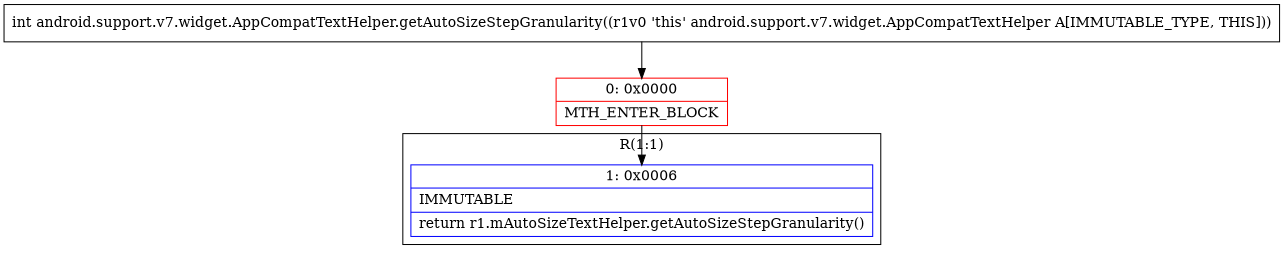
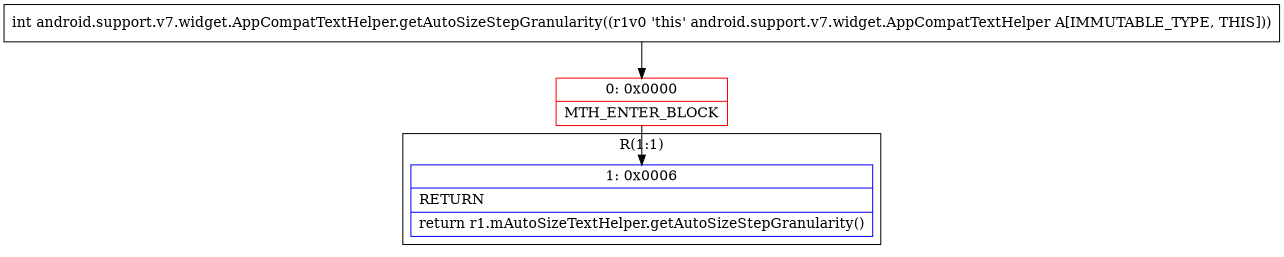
(466, 200) -> (452, 200)
